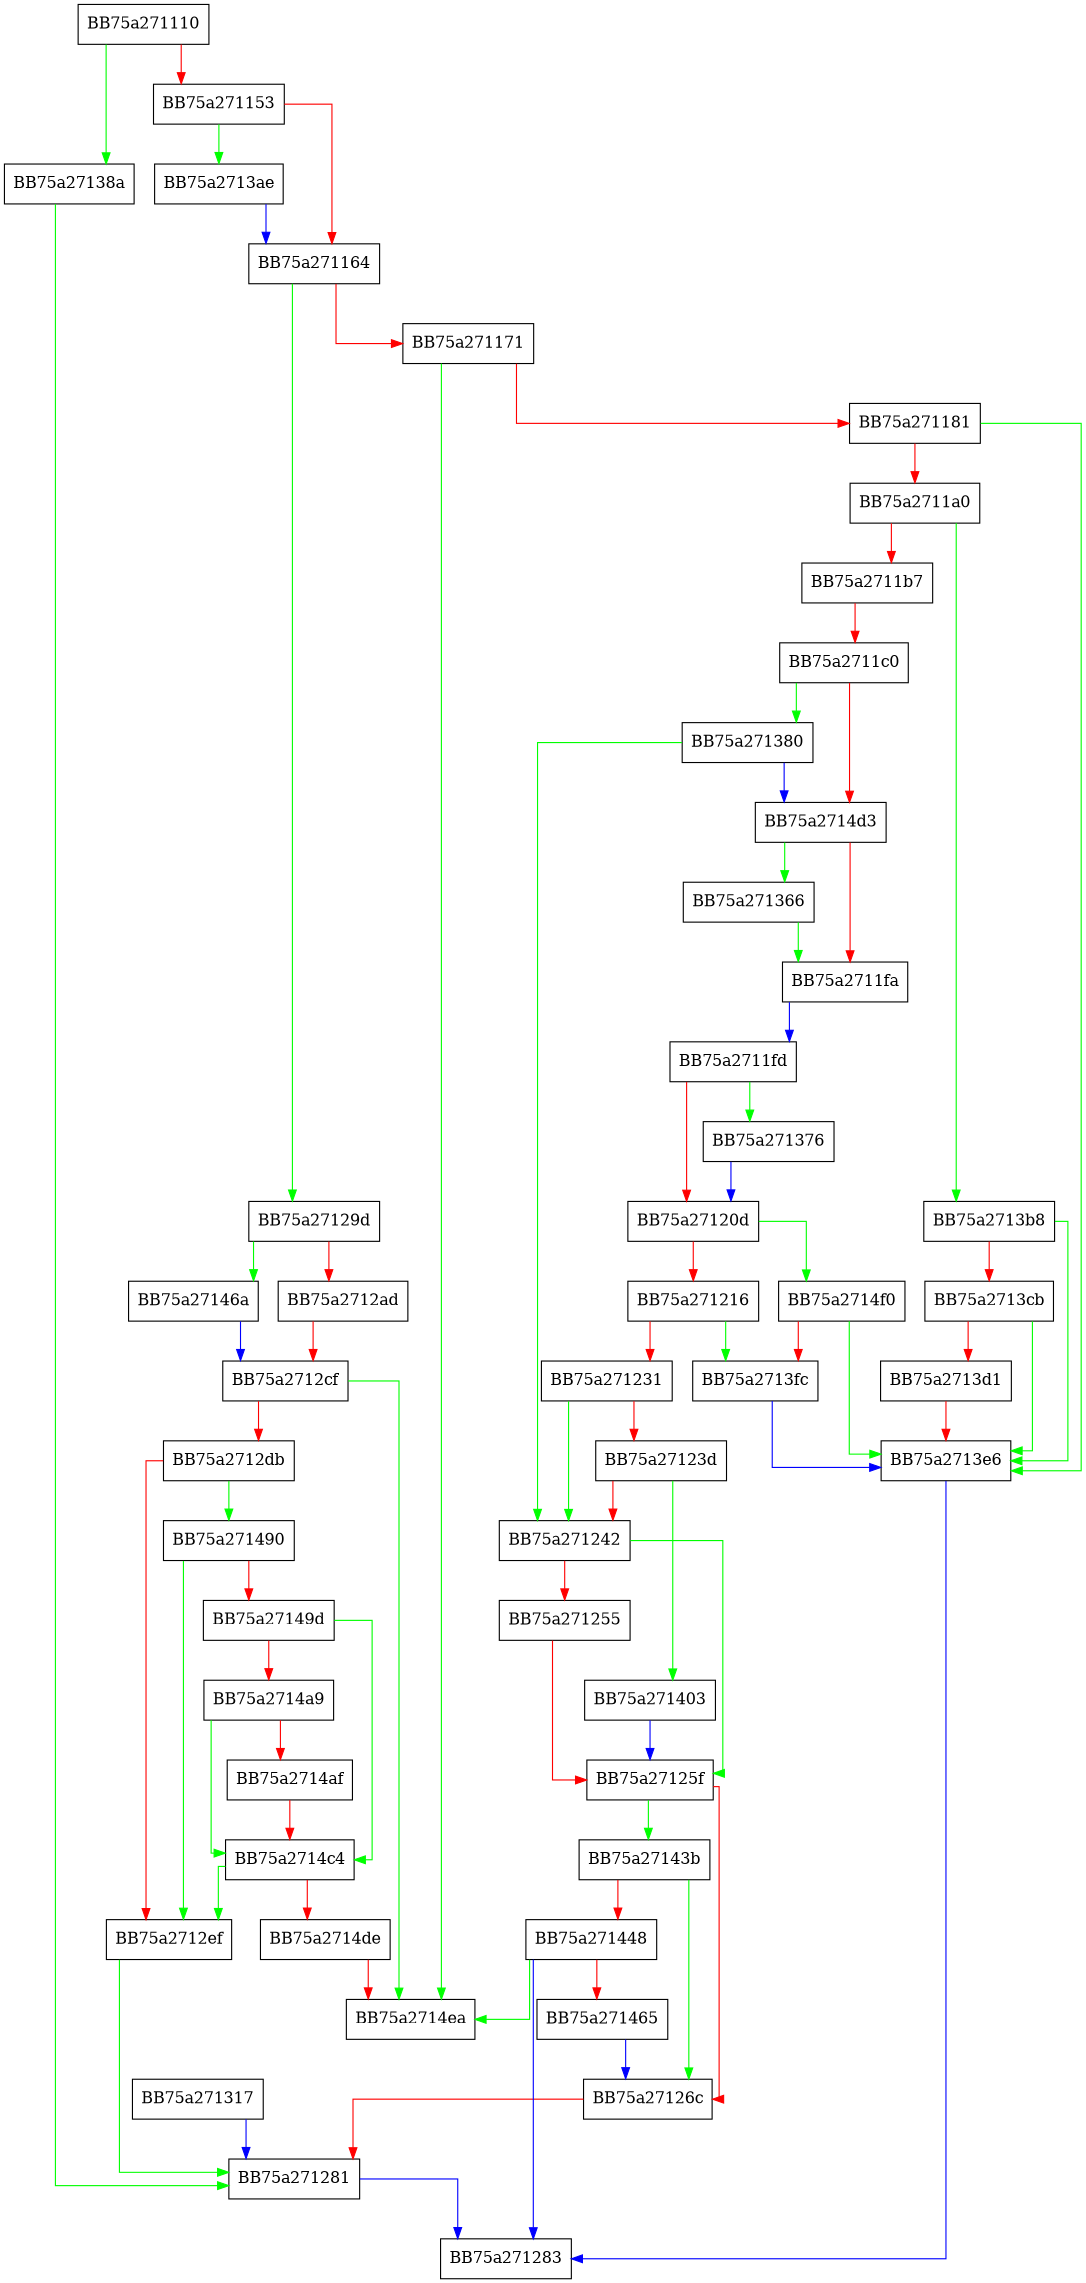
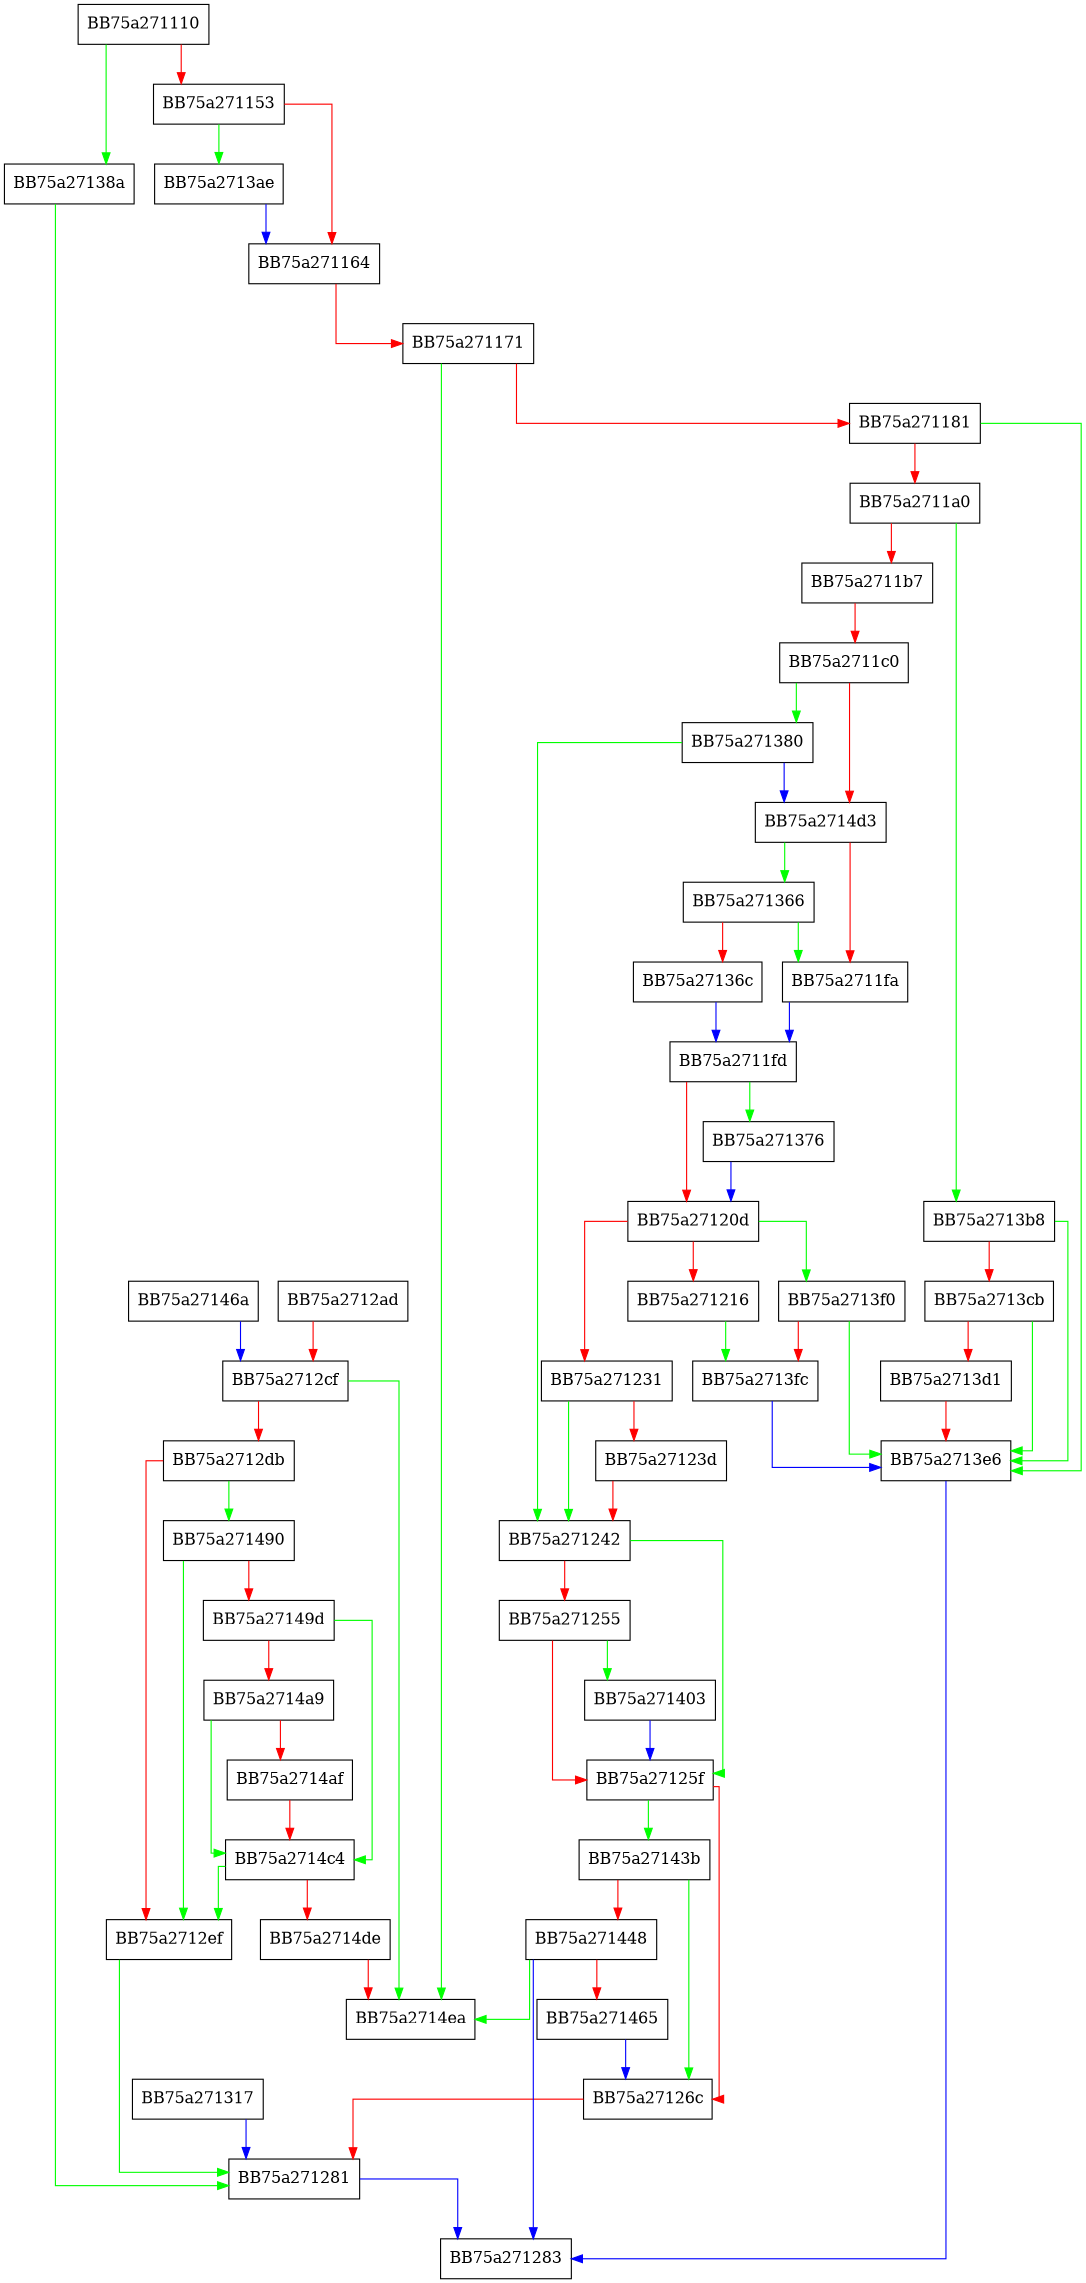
none -> (698, 982)
(314, 1221) -> none
(842, 1301) -> (842, 1301)
(650, 1335) -> (585, 1264)
(673, 1575) -> (607, 1655)
